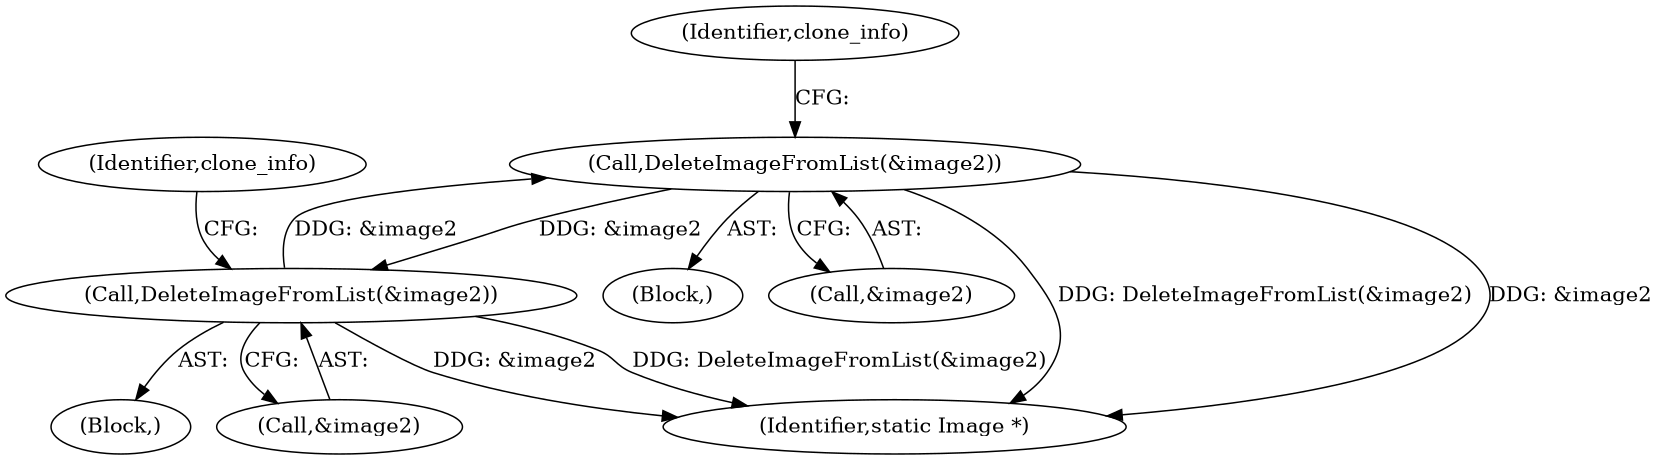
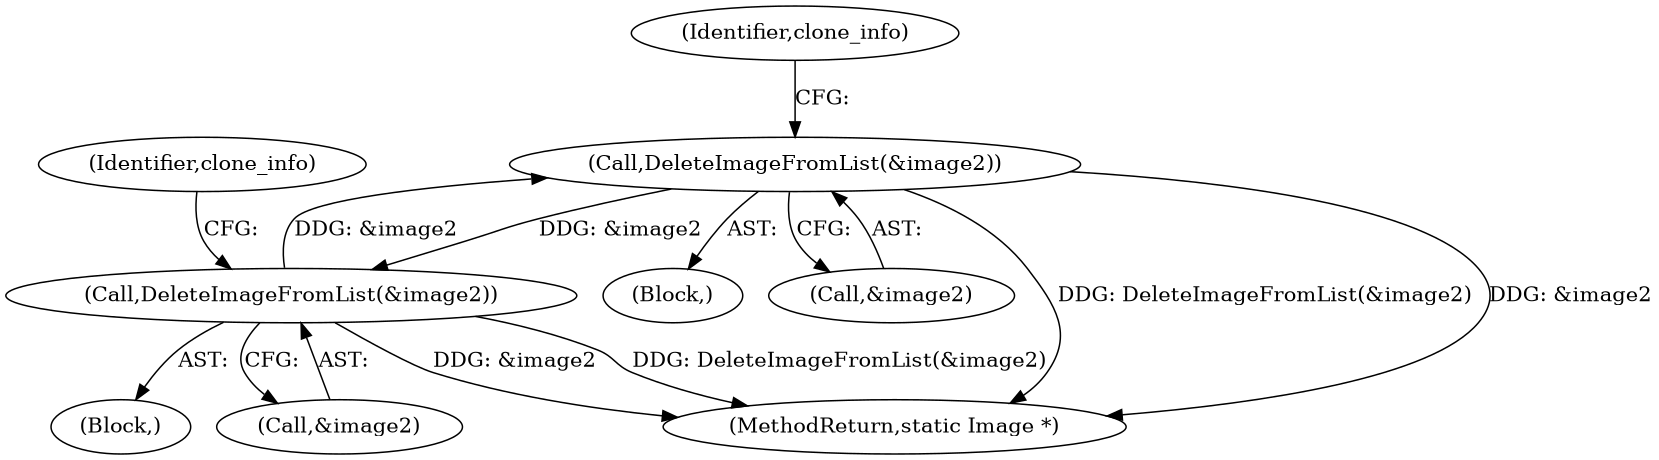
(895, 427) -> (895, 427)
